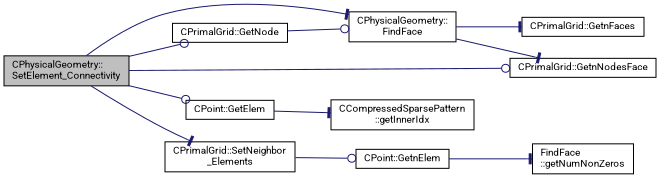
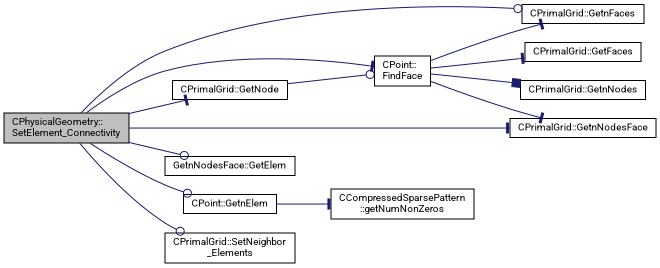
none -> (285, 19)
(402, 27) -> (402, 71)
(154, 50) -> (156, 107)
none -> (583, 52)
(315, 69) -> (317, 128)
none -> (583, 90)
(230, 110) -> (230, 166)
(139, 114) -> (124, 191)
(402, 115) -> none
(321, 158) -> (135, 170)
(583, 159) -> (402, 204)
